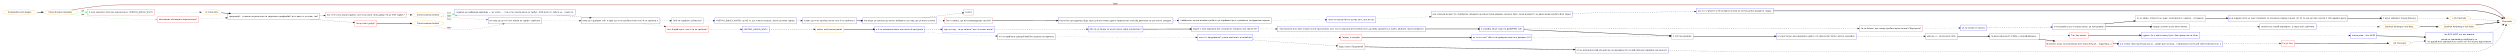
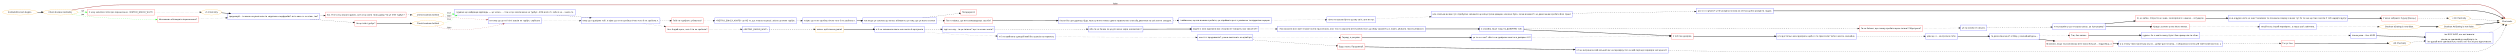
(969, 12) -> (969, 12)
